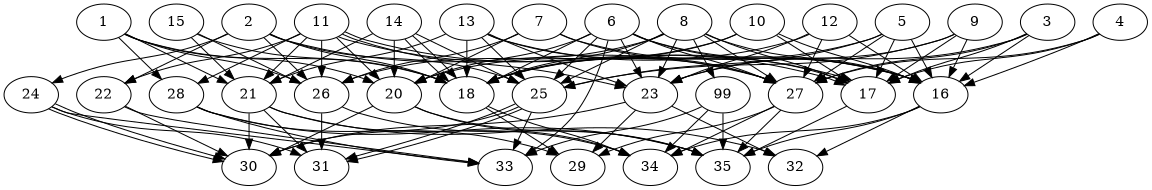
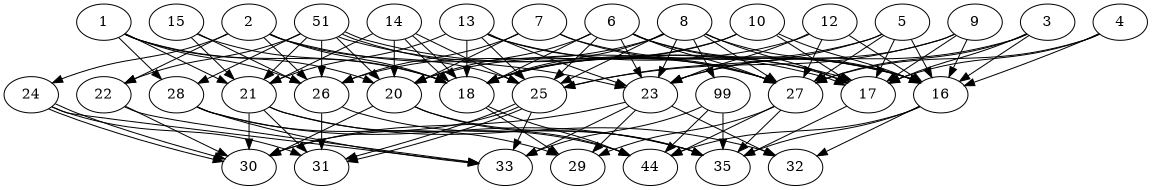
(322, 22) -> (322, 22)
(583, 103) -> (596, 122)
(650, 167) -> (650, 167)
